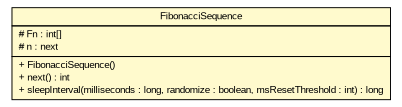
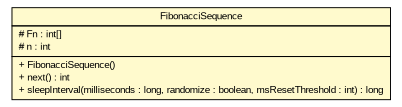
(39, 47) -> (35, 47)
